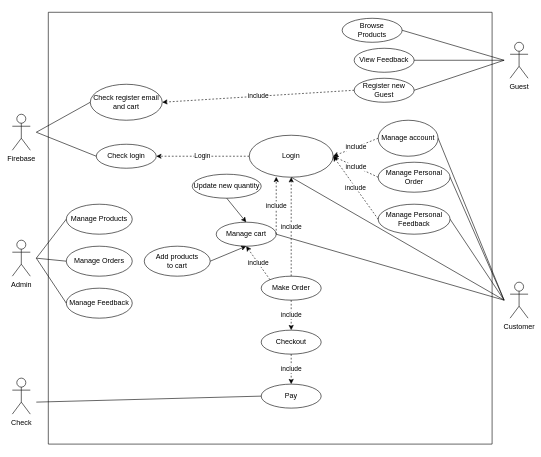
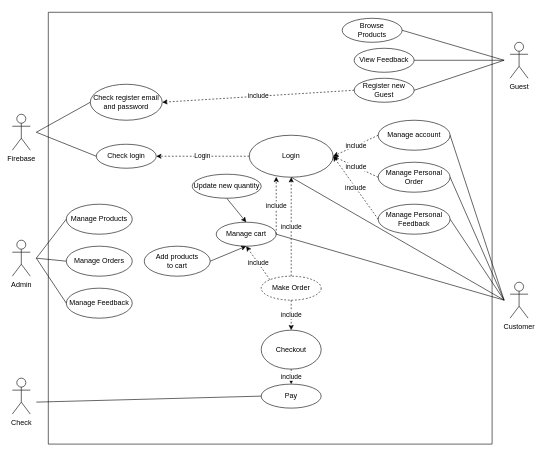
(126, 102) -> (126, 102)
(408, 138) -> (414, 135)
(291, 288) -> (291, 288)
(291, 342) -> (291, 350)
